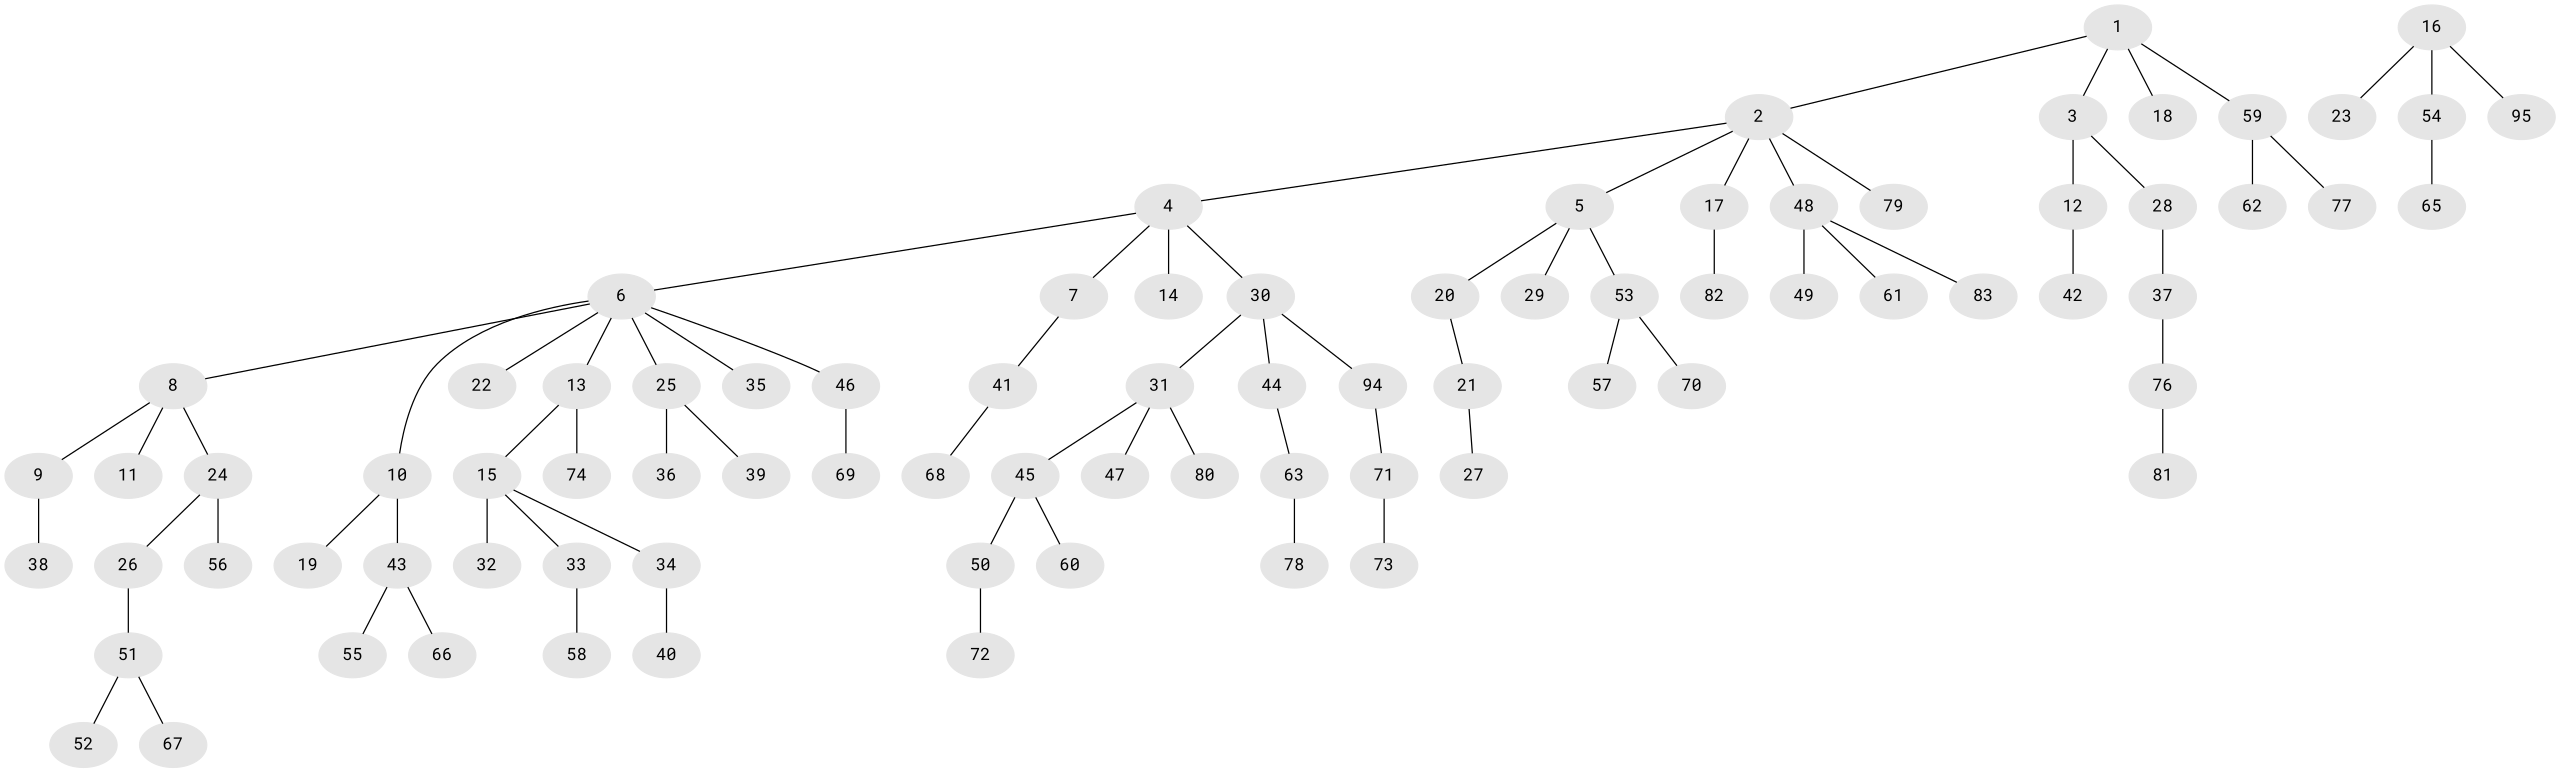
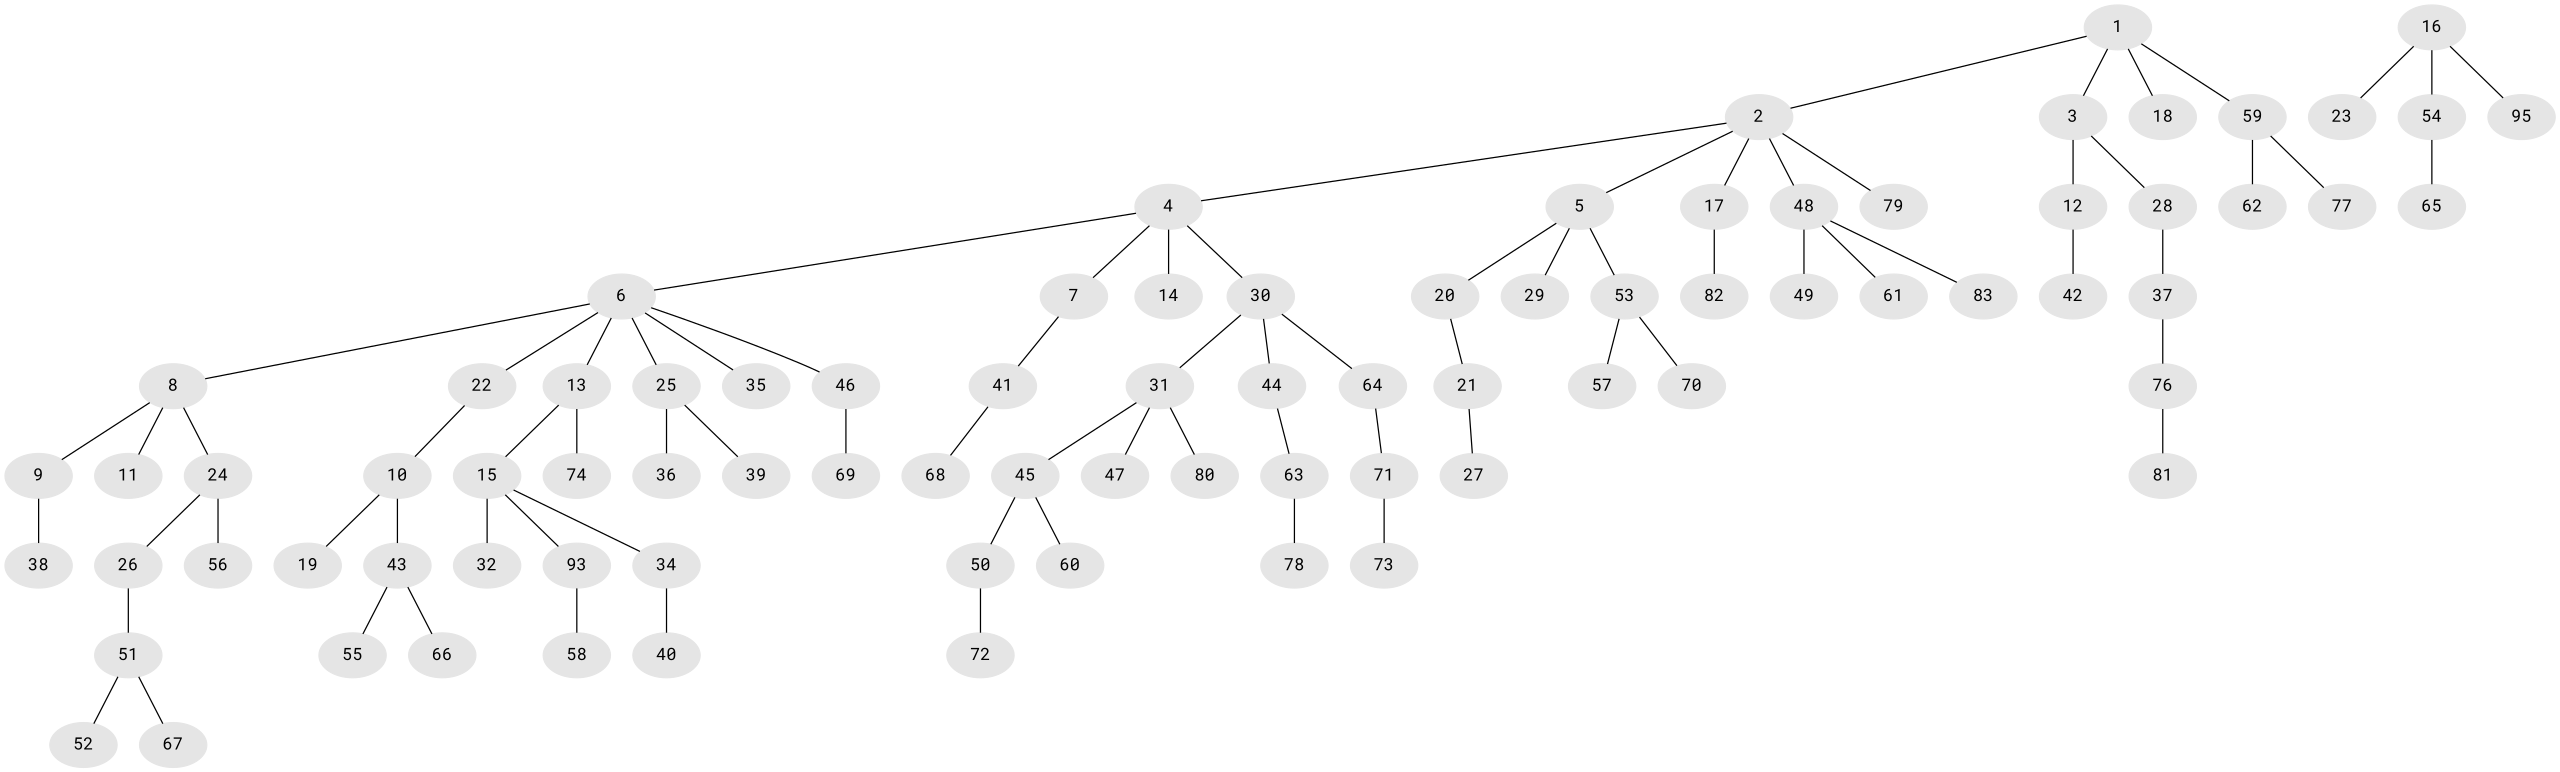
(464, 343) -> (440, 431)
(1373, 386) -> (1373, 386)
(577, 566) -> (577, 566)
